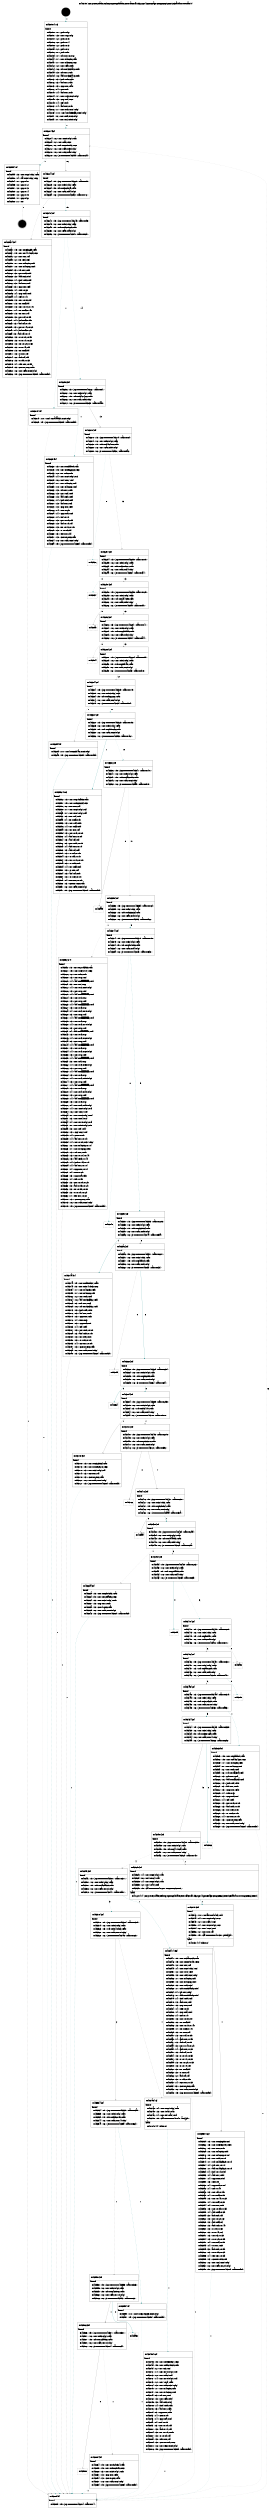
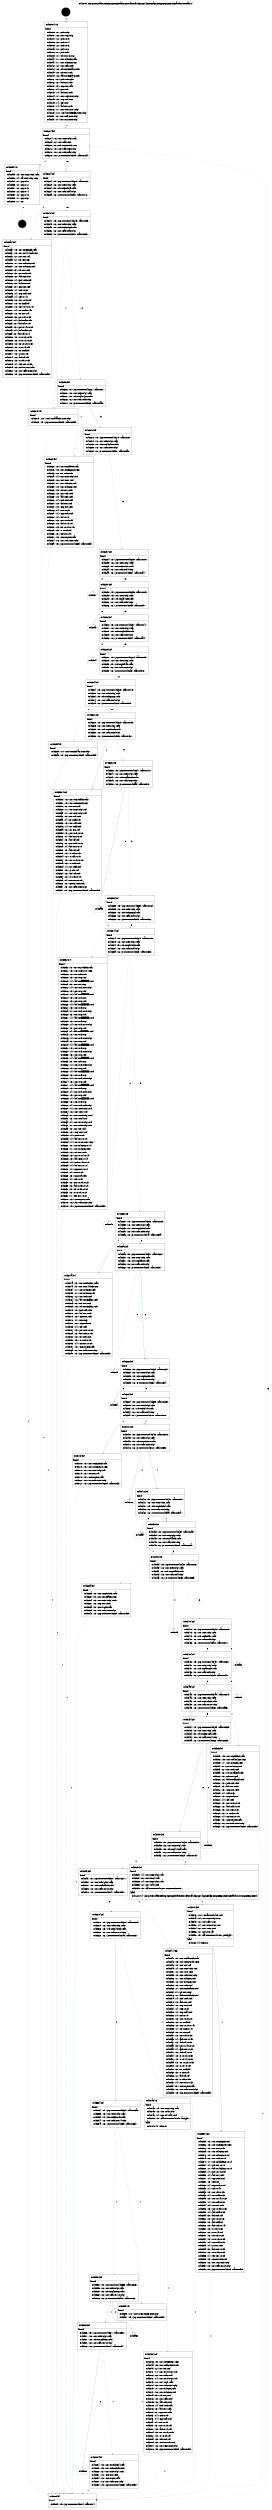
(92, 563) -> none
